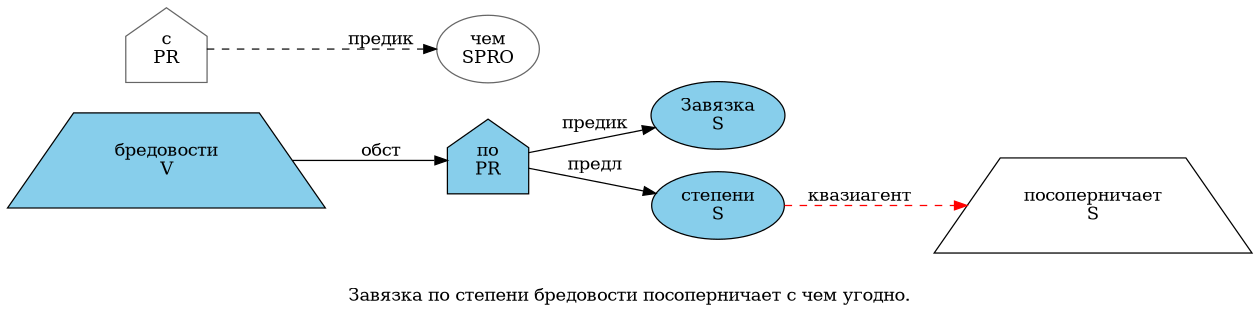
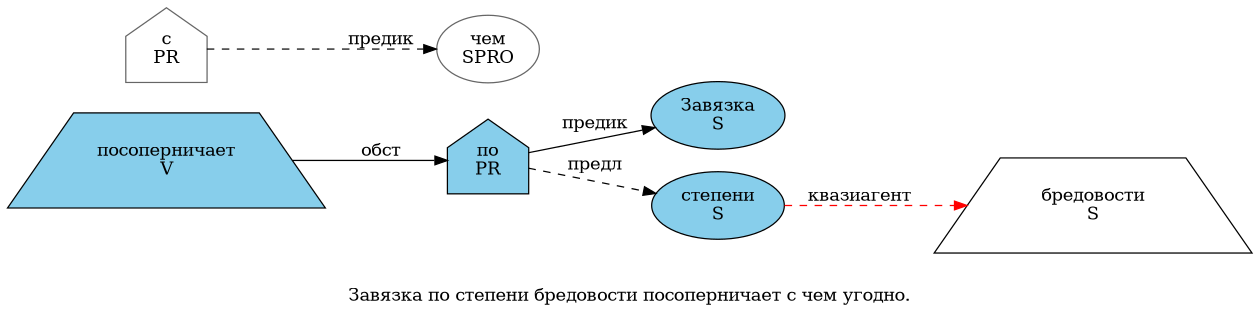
(166, 160) -> (166, 160)
(586, 180) -> (586, 180)
(1093, 205) -> (1093, 205)
